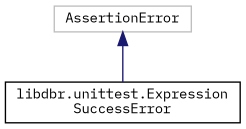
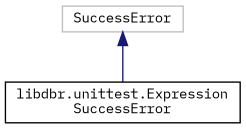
(123, 19) -> (123, 19)
